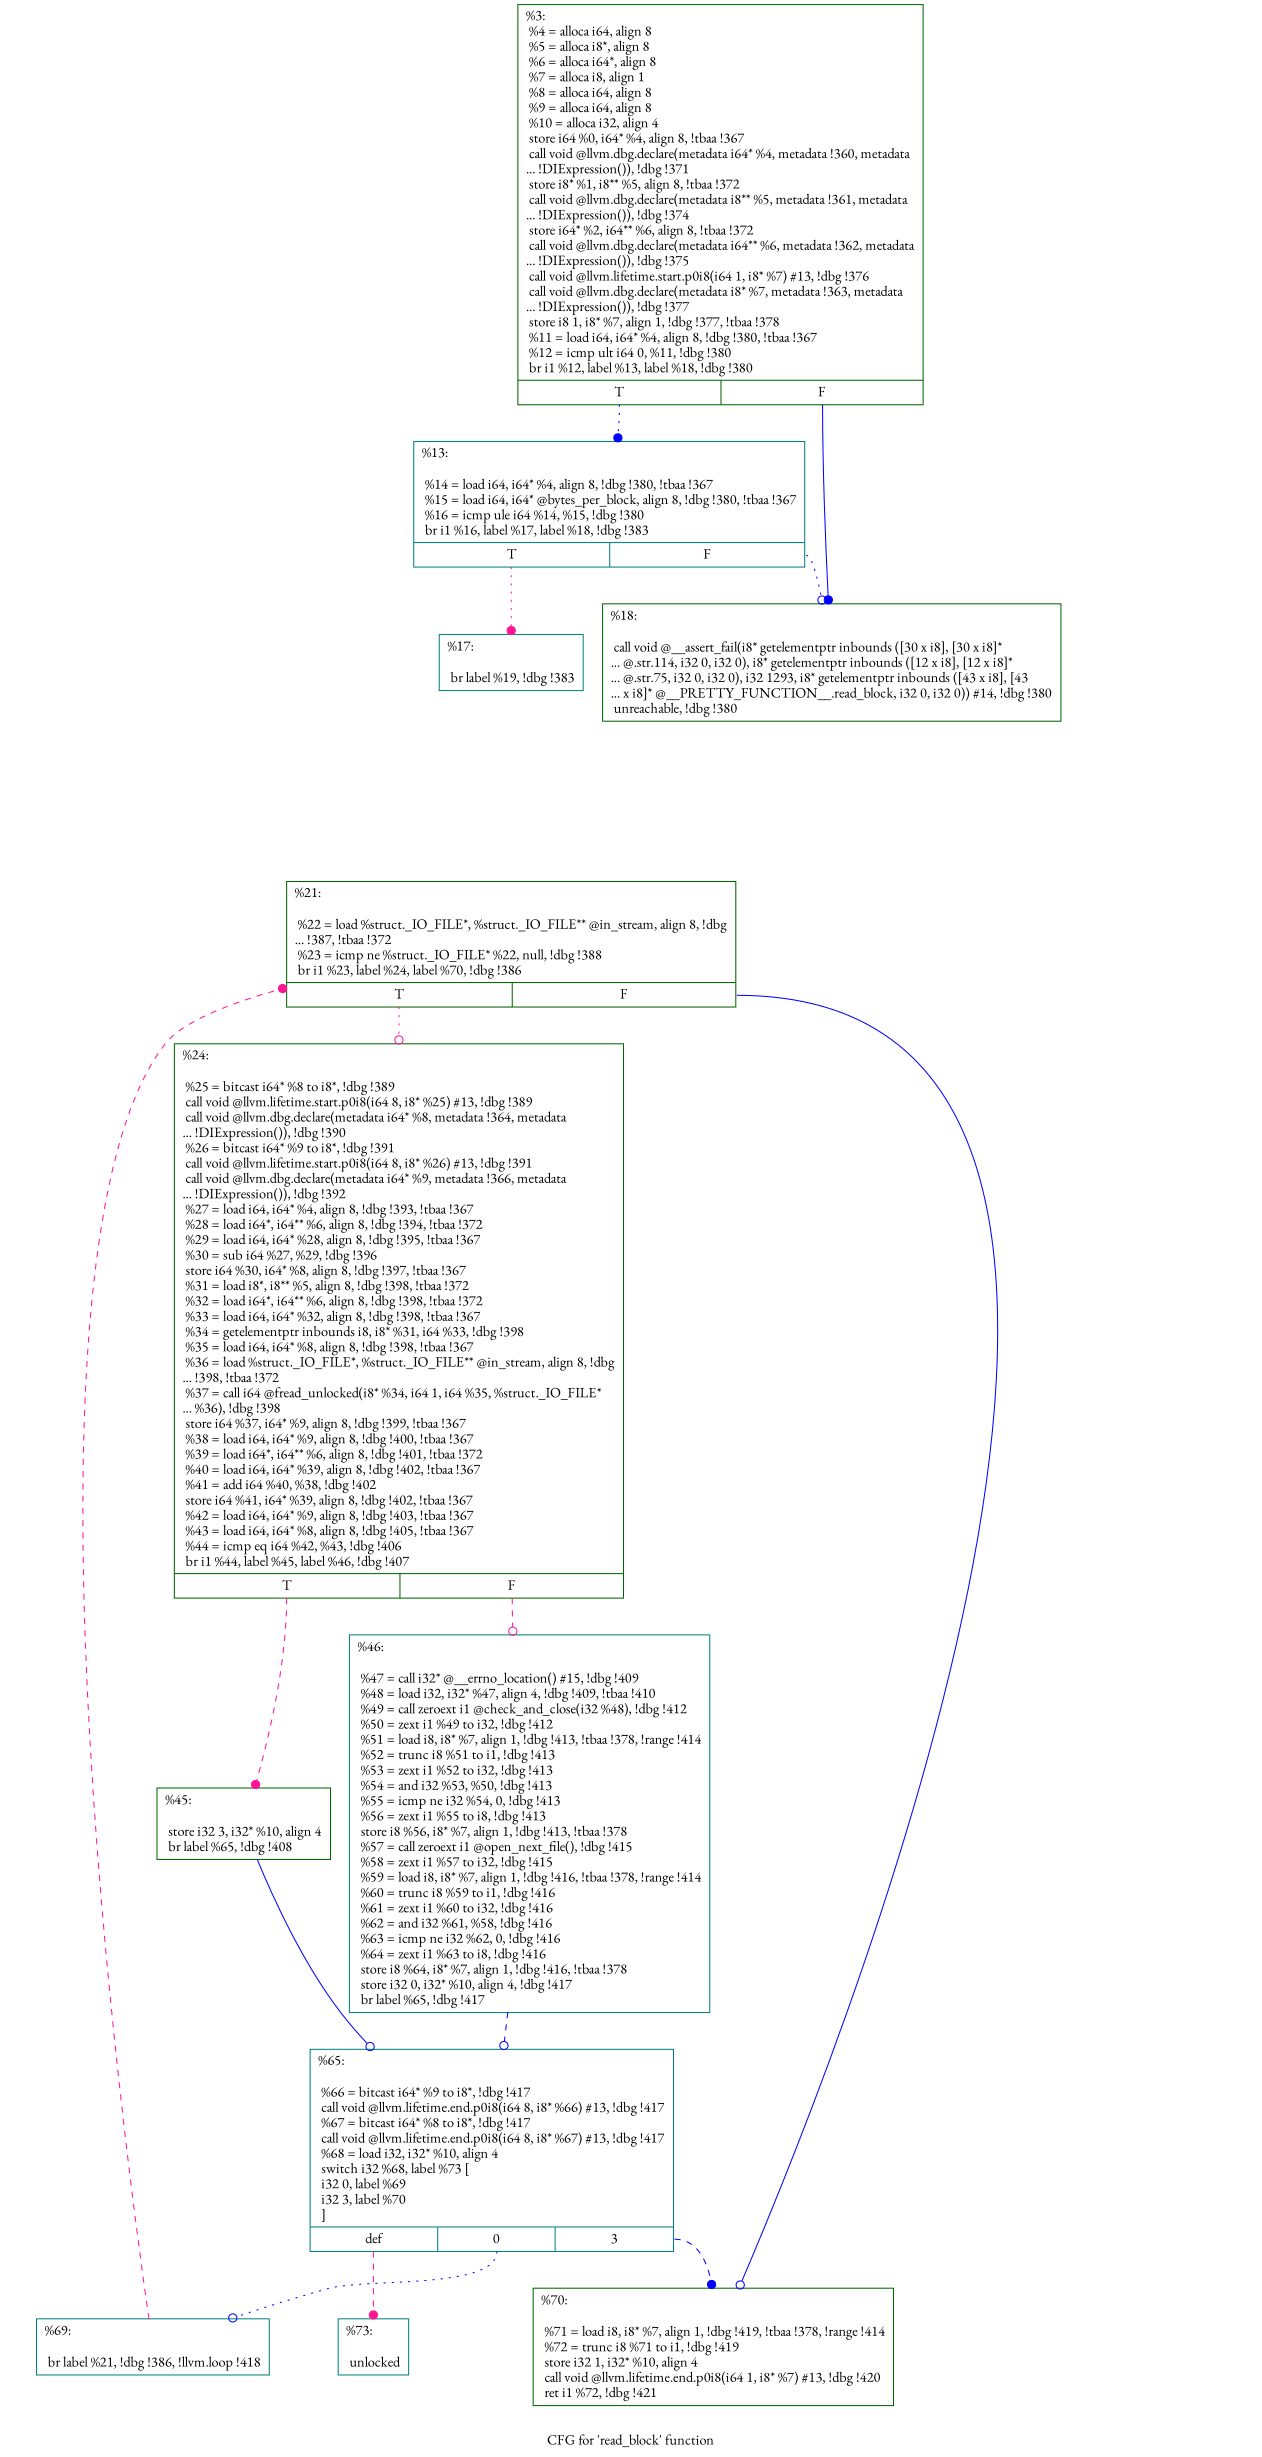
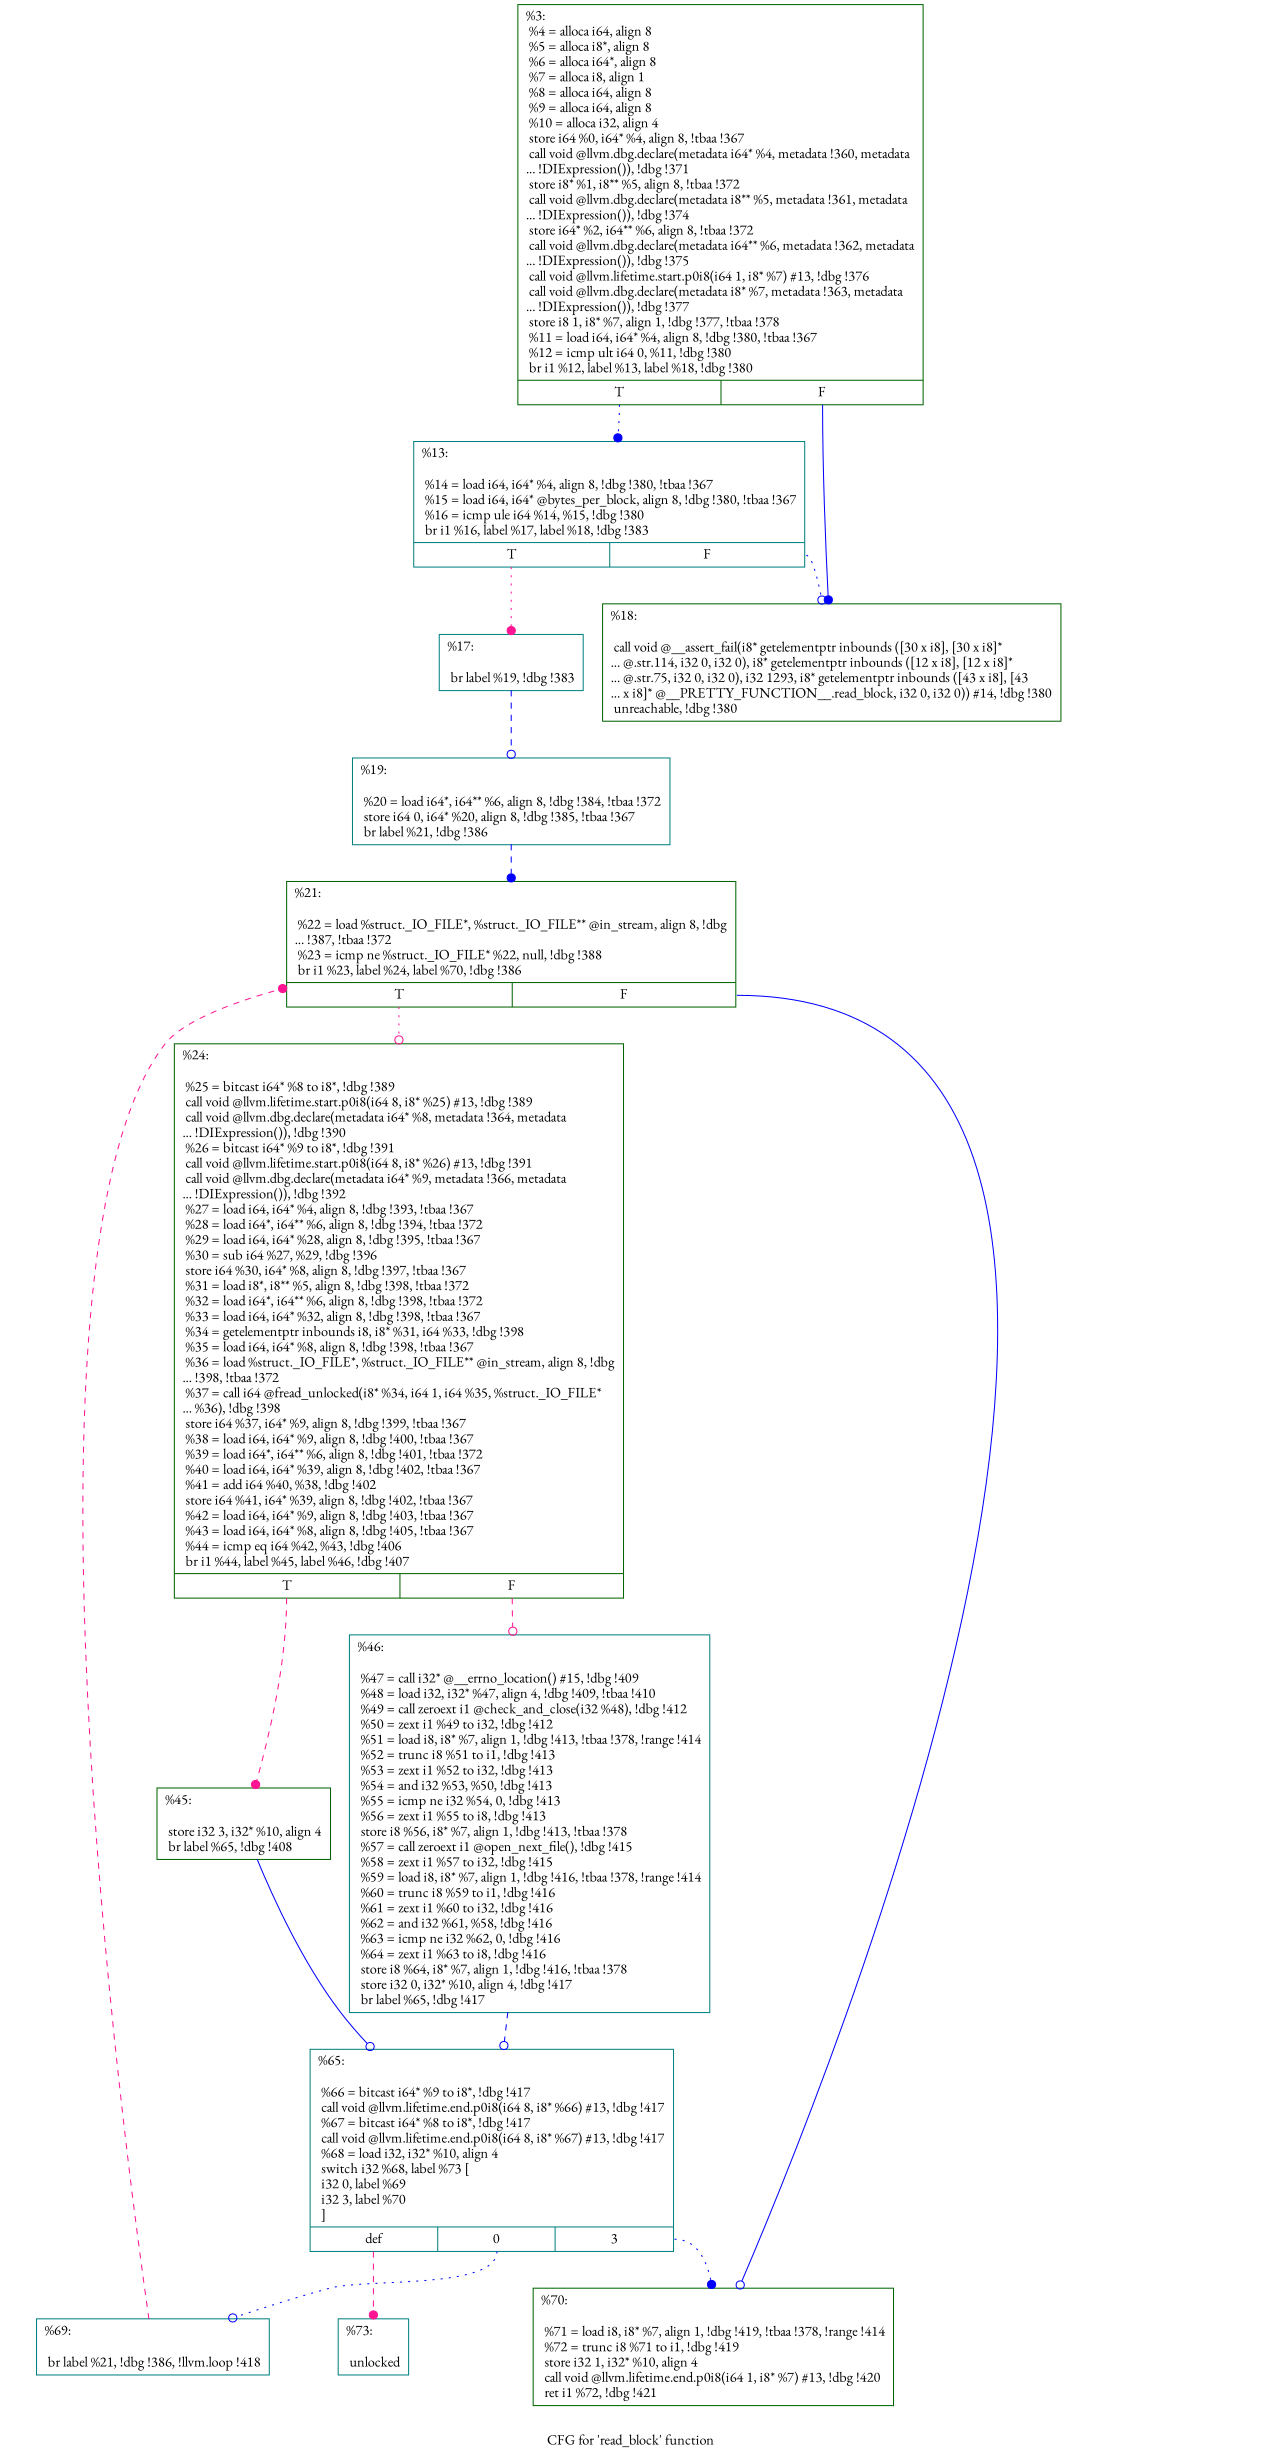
none -> (511, 801)
(700, 2253) -> (700, 2253)
